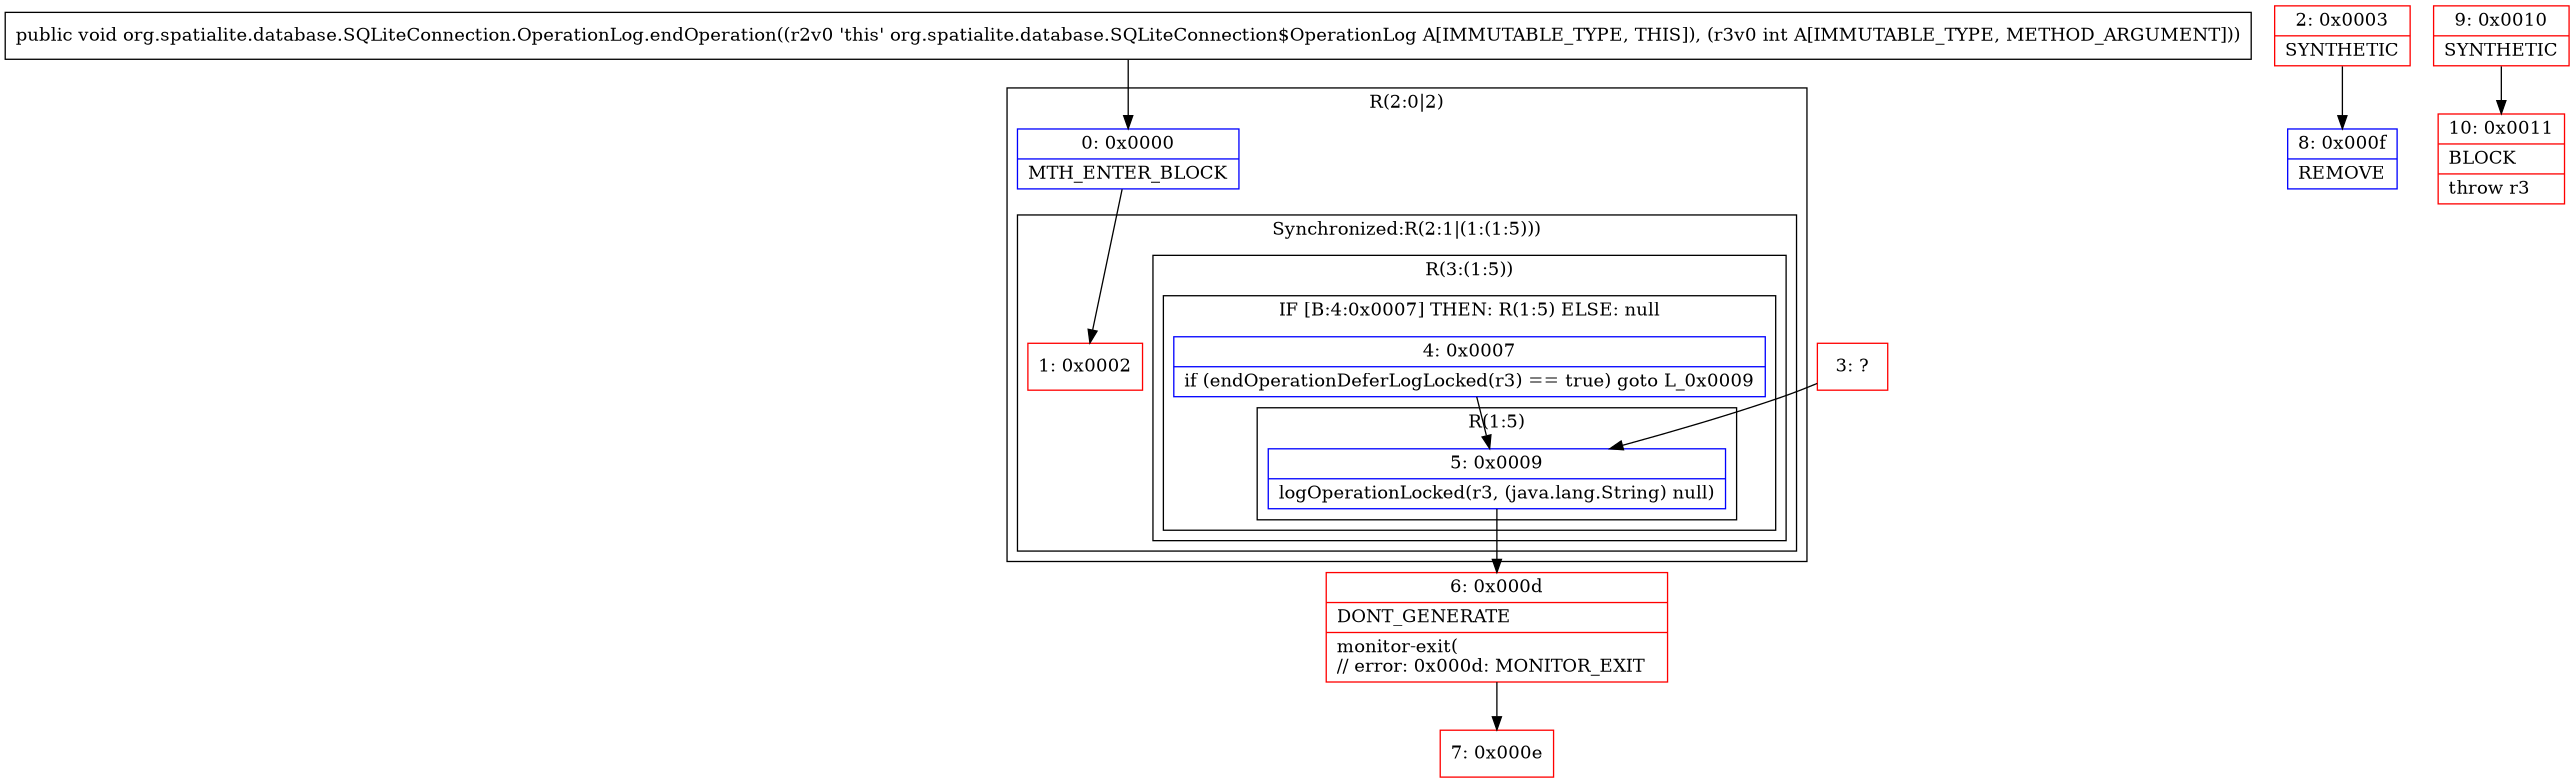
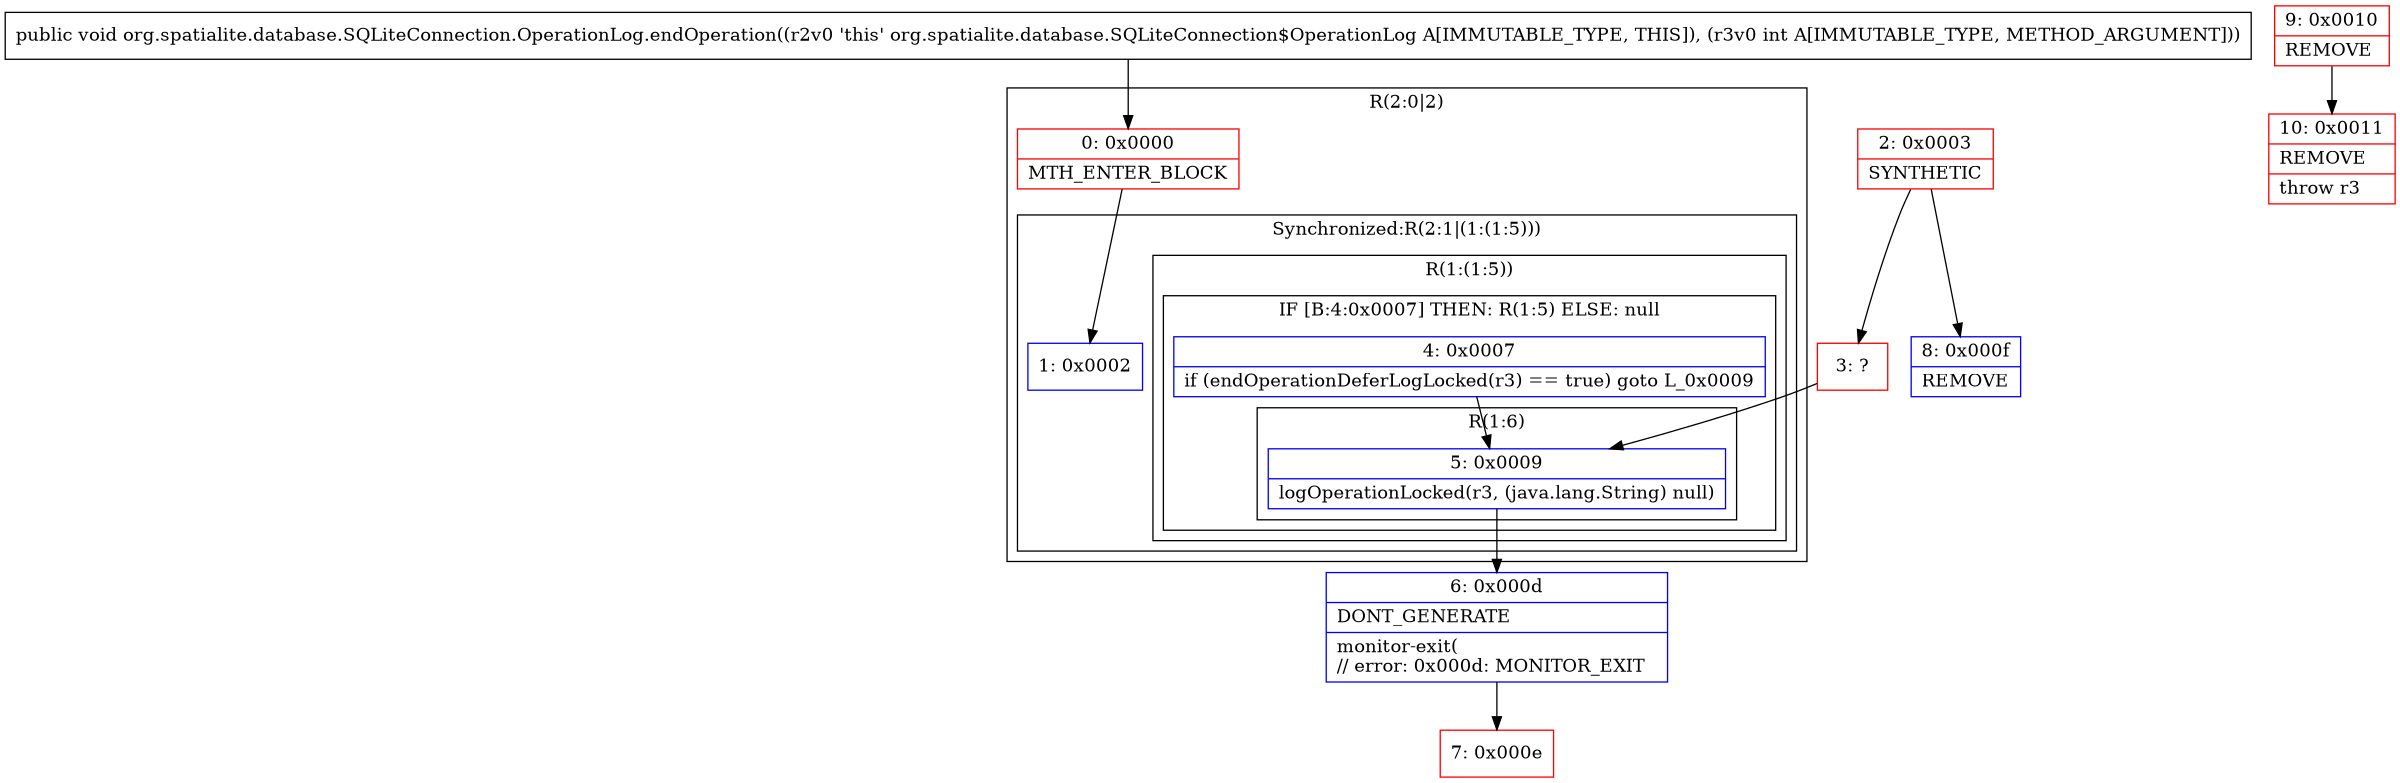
(2501, 50) -> (2329, 50)
(2482, 158) -> (2323, 158)
(1128, 159) -> (1128, 159)
none -> (1884, 259)
(1470, 270) -> (1470, 270)
(1085, 367) -> (1085, 367)
(1497, 423) -> (1497, 423)
(1497, 627) -> (1497, 627)
